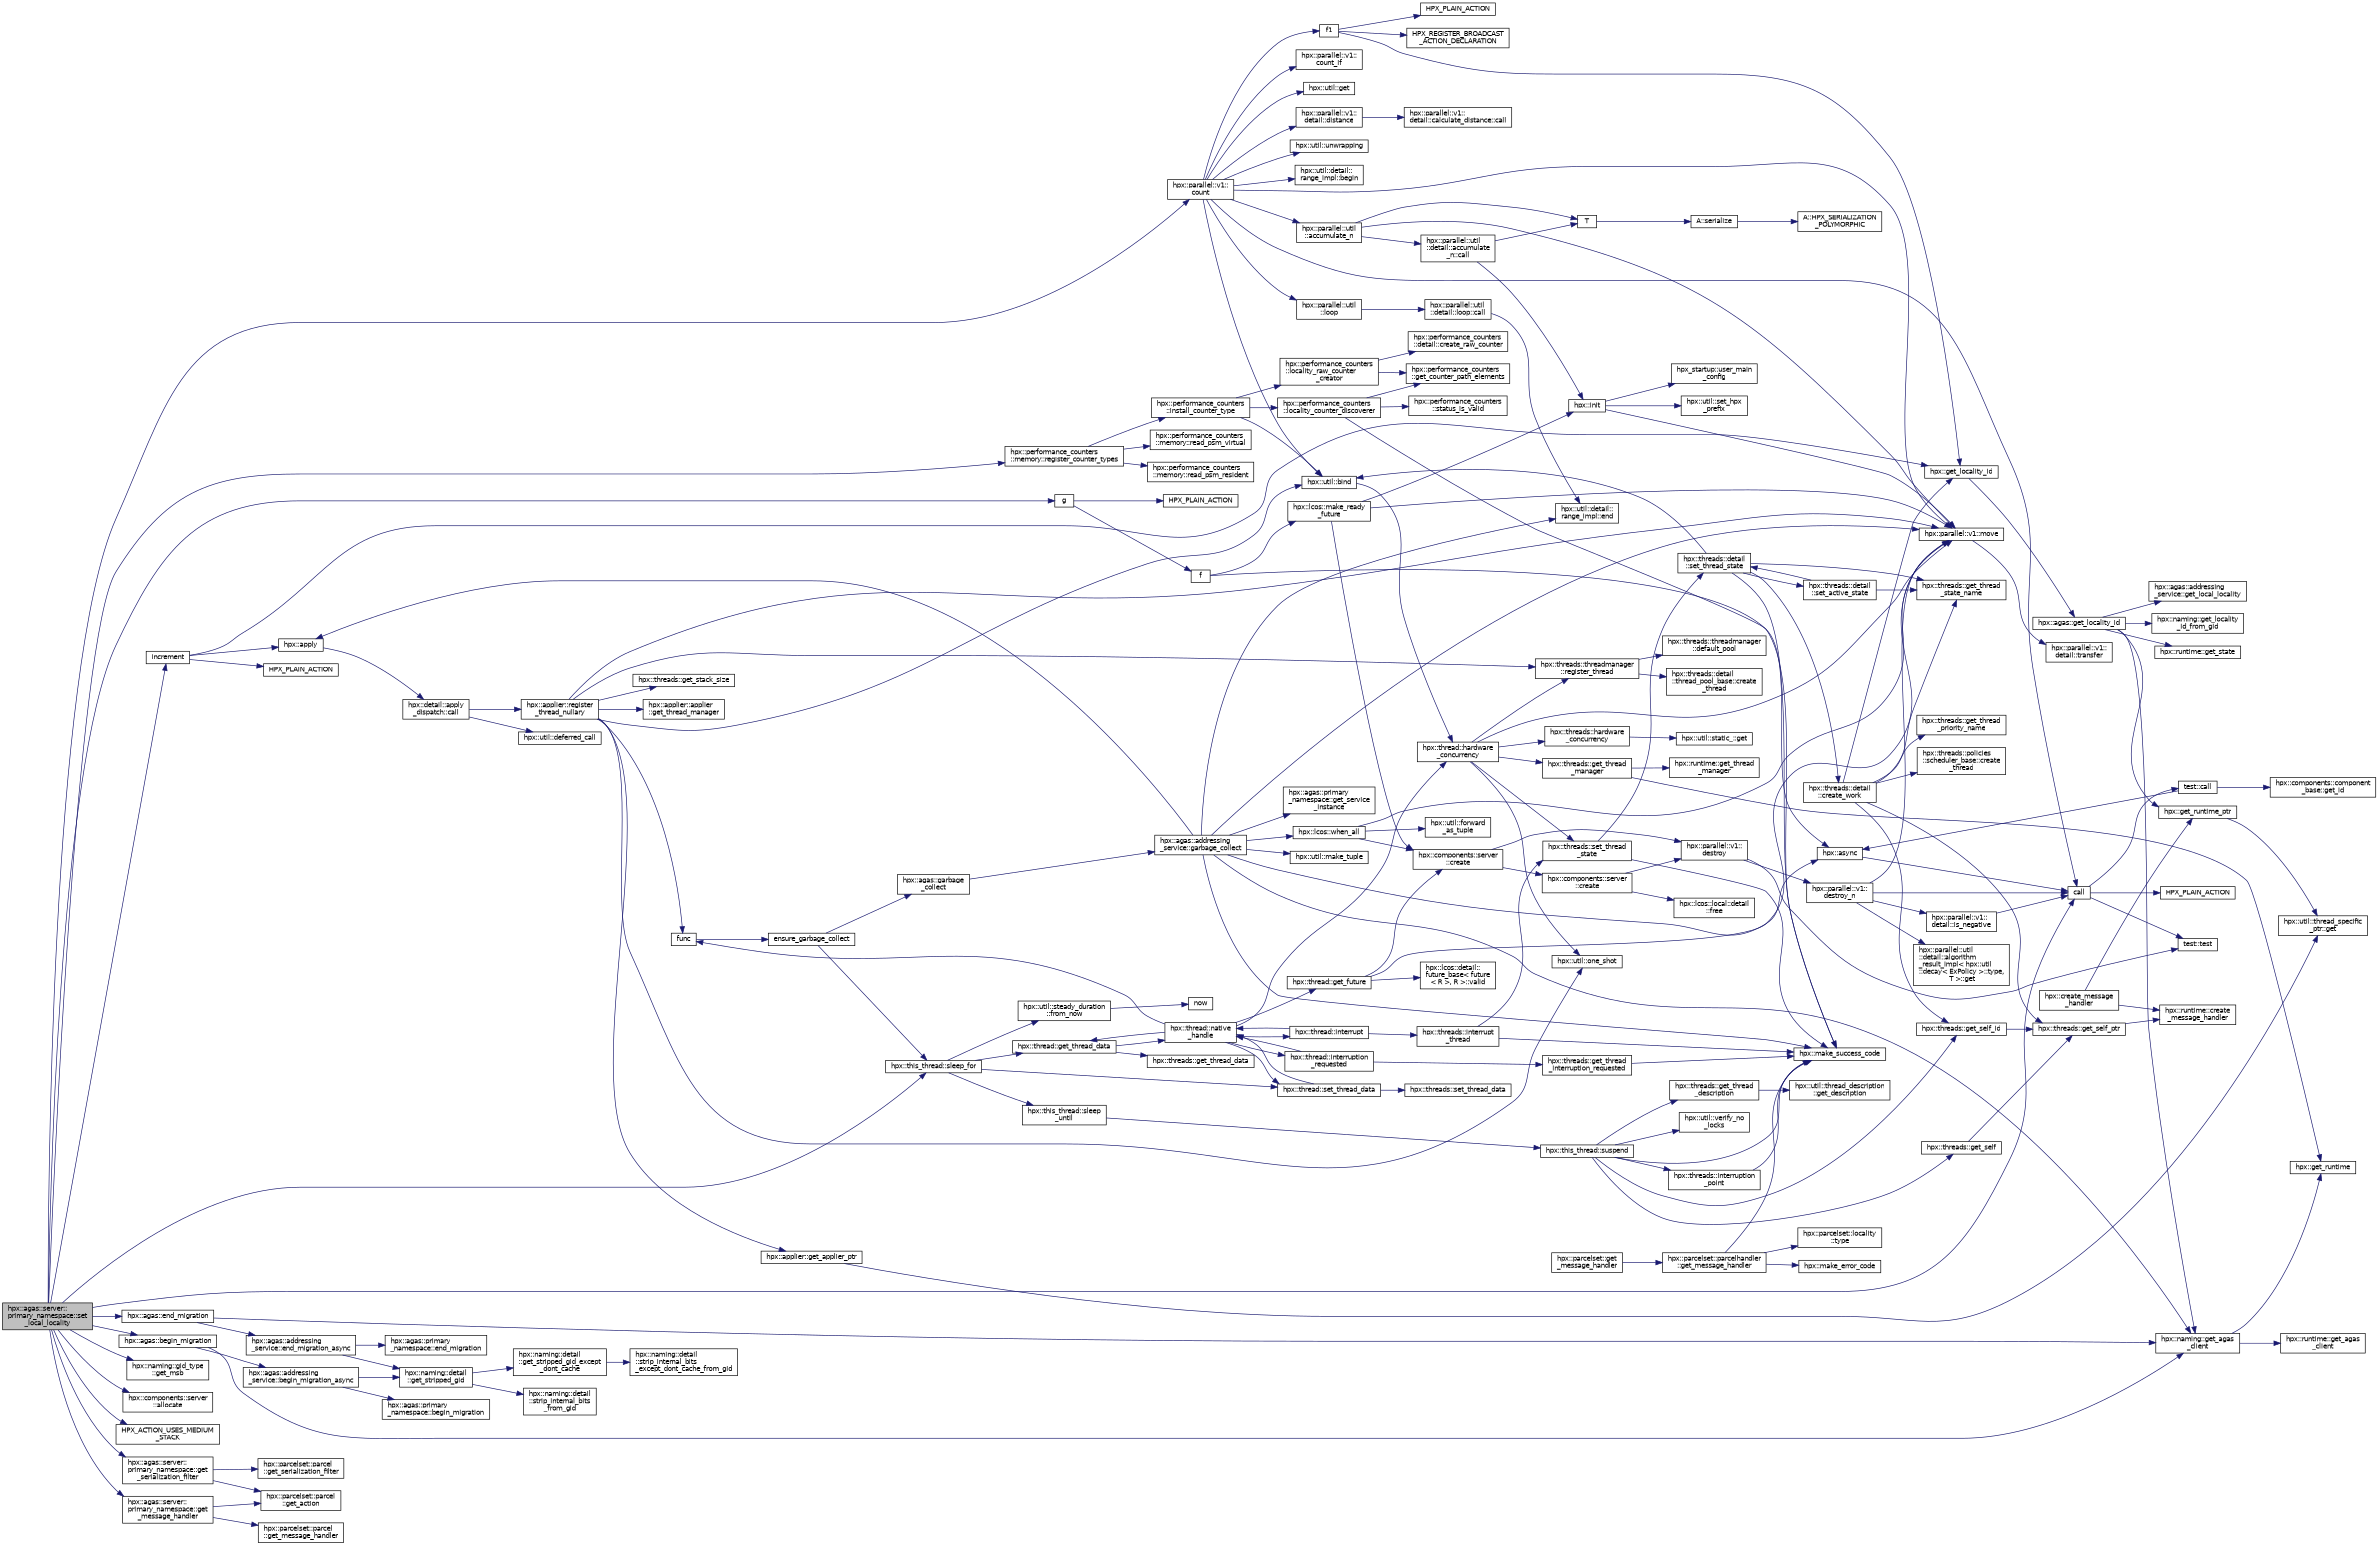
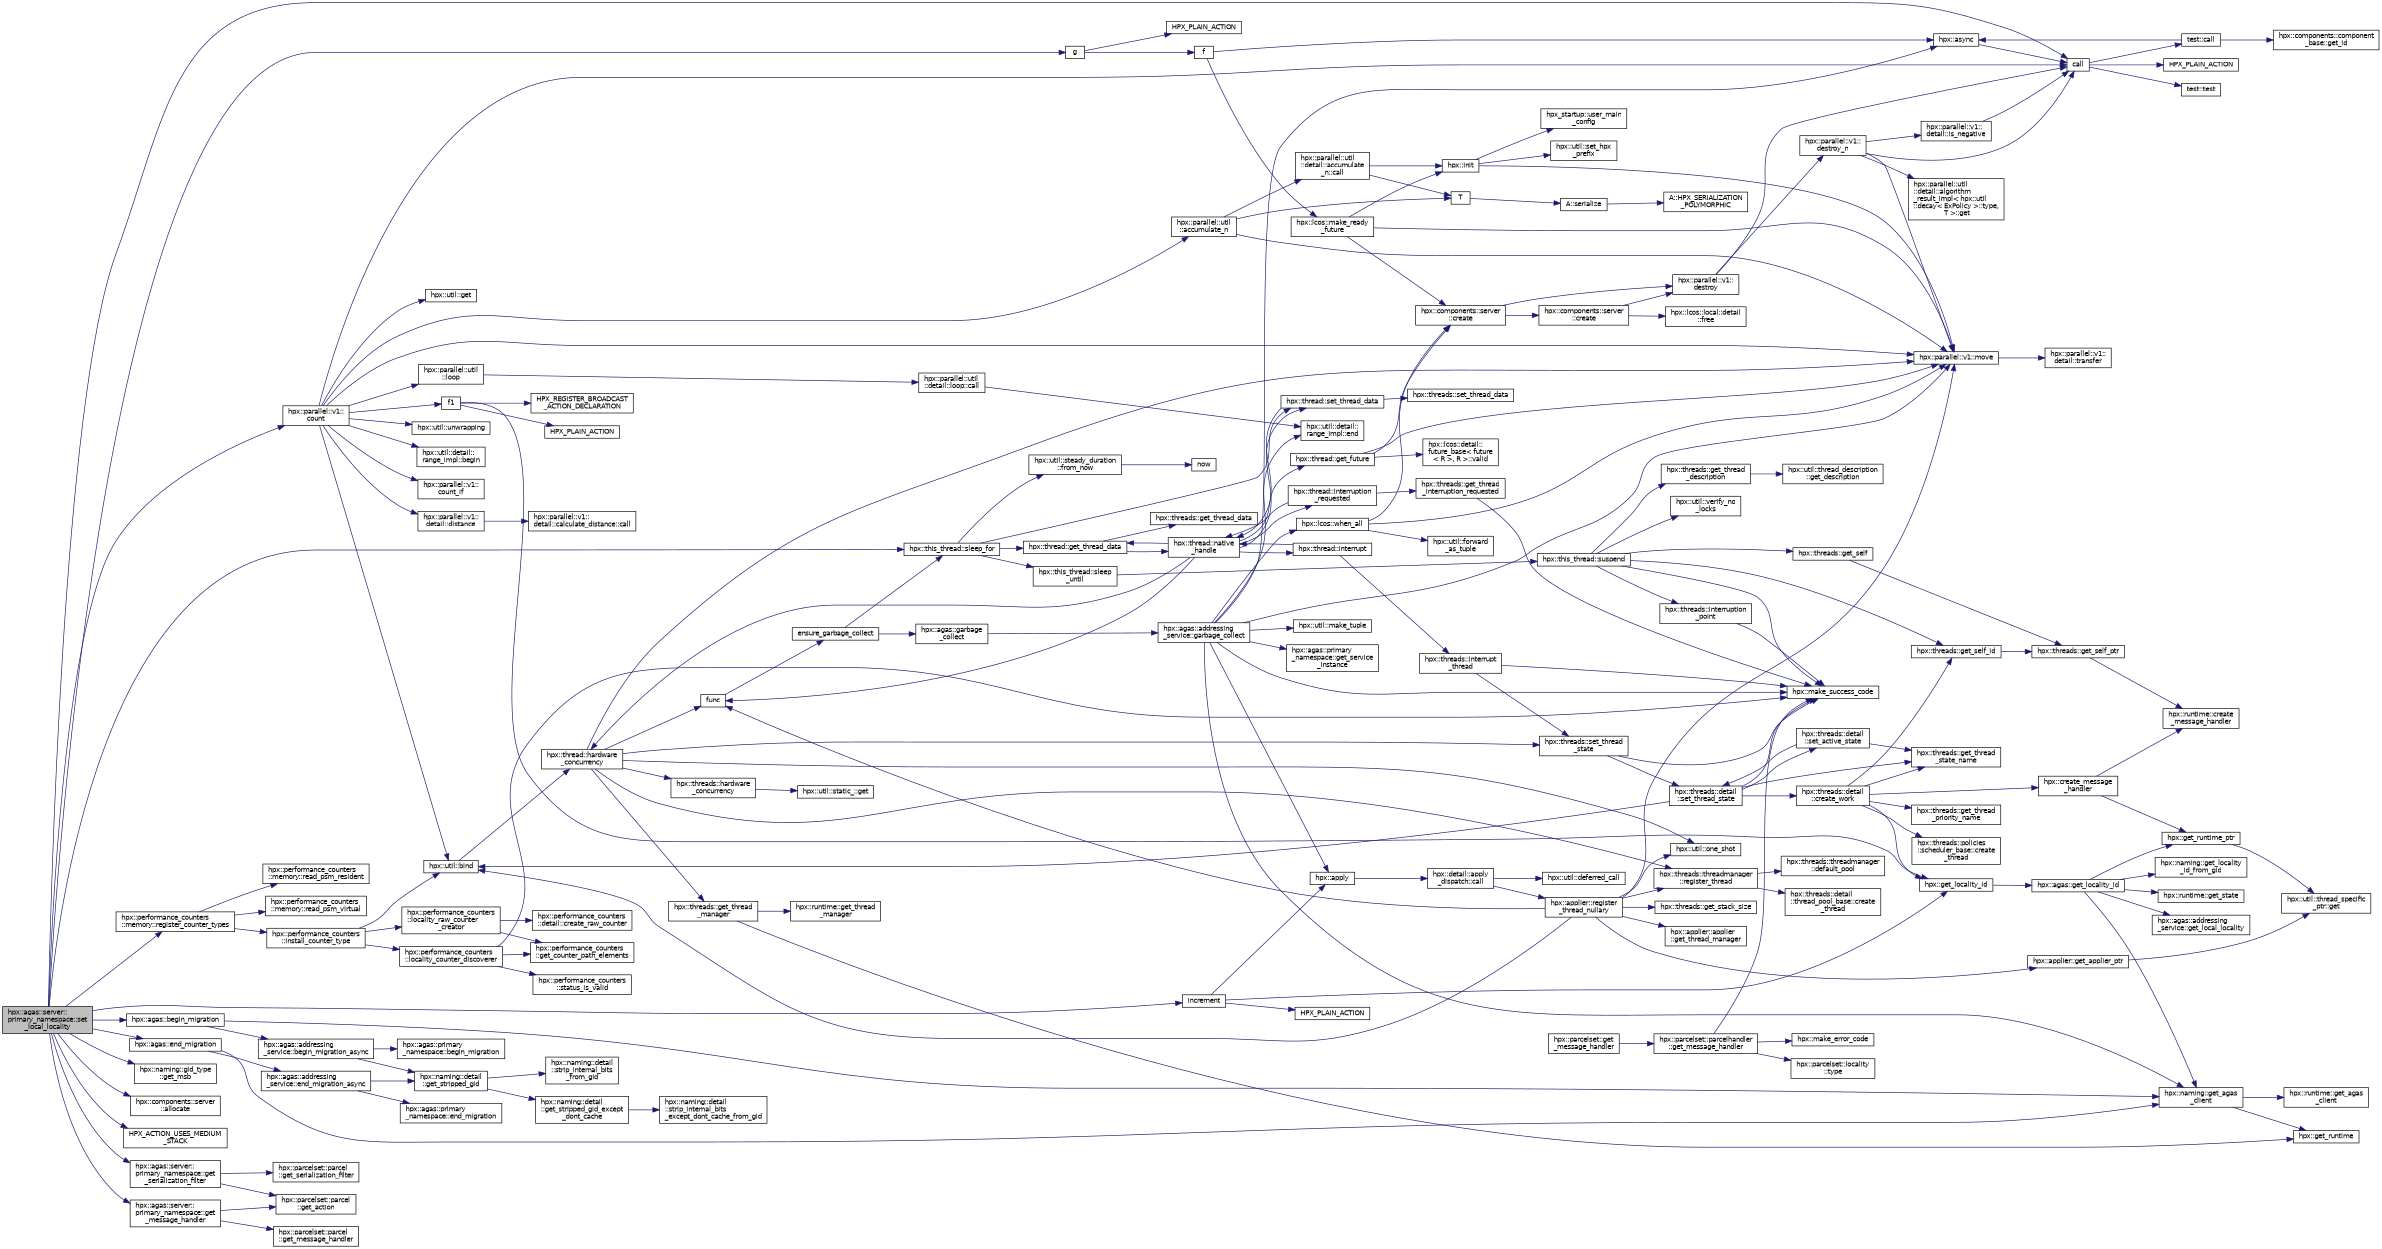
none -> (650, 729)
(1991, 883) -> (1951, 791)
(1936, 997) -> (1839, 113)
